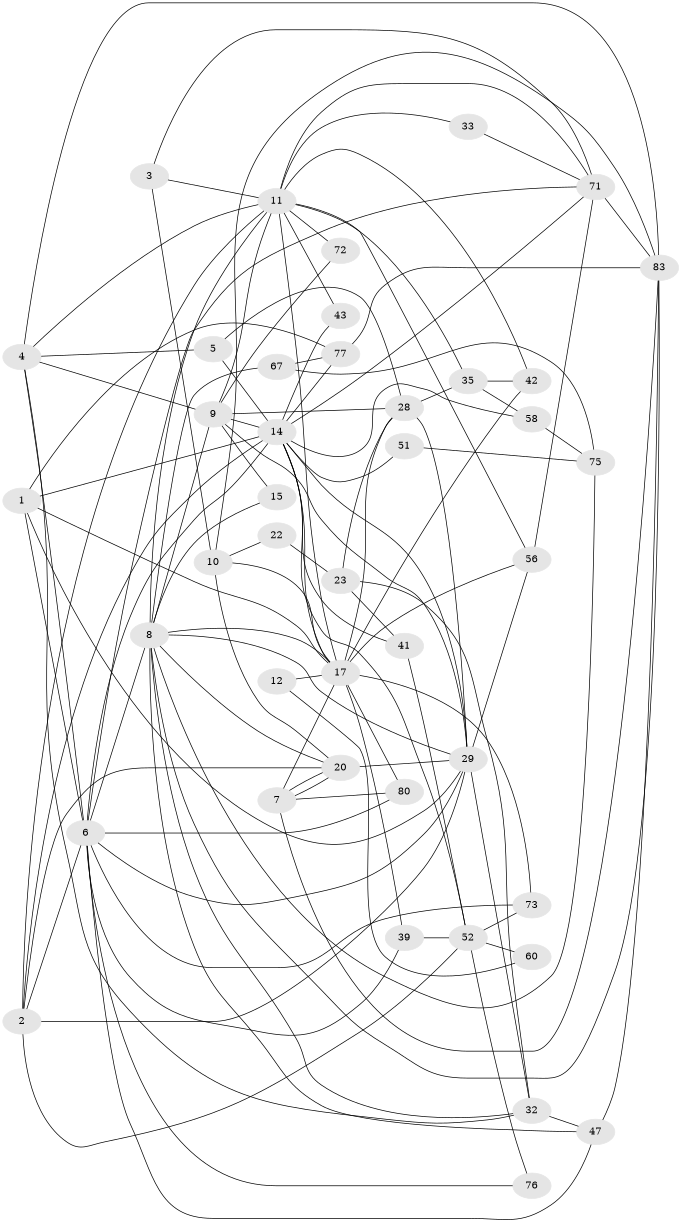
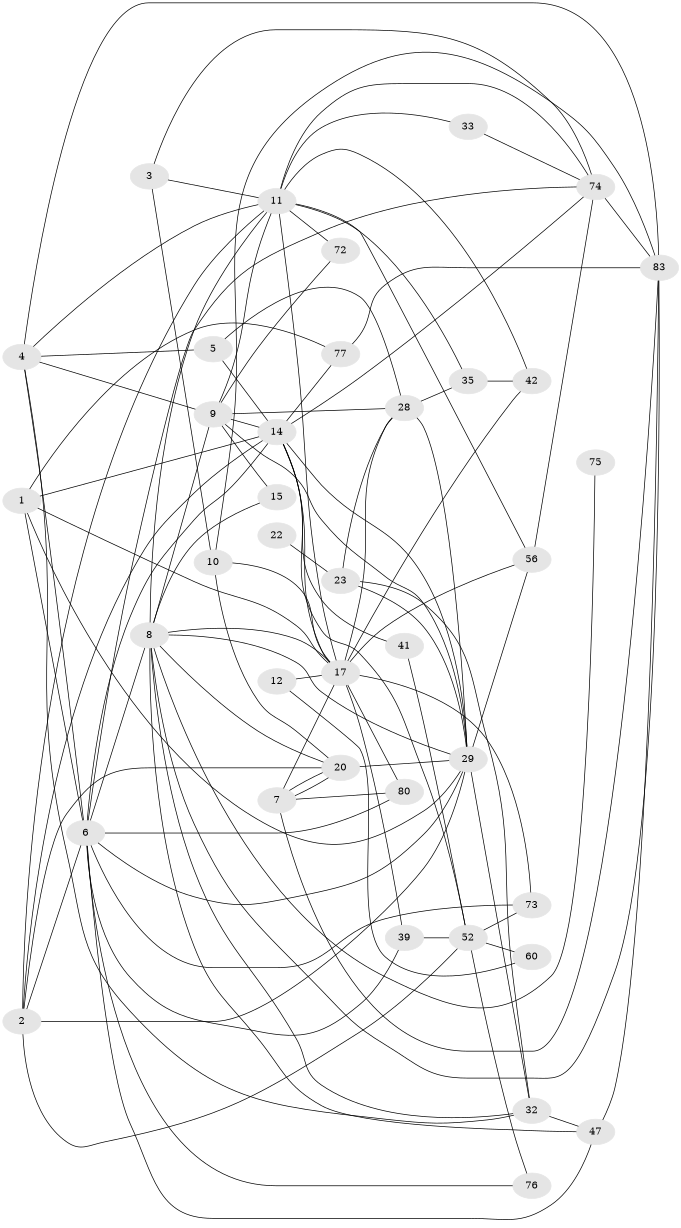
(596, 187) -> (596, 187)
(341, 316) -> none
(277, 367) -> none
(532, 419) -> none
(404, 446) -> none
(245, 549) -> none
(370, 610) -> (438, 648)
